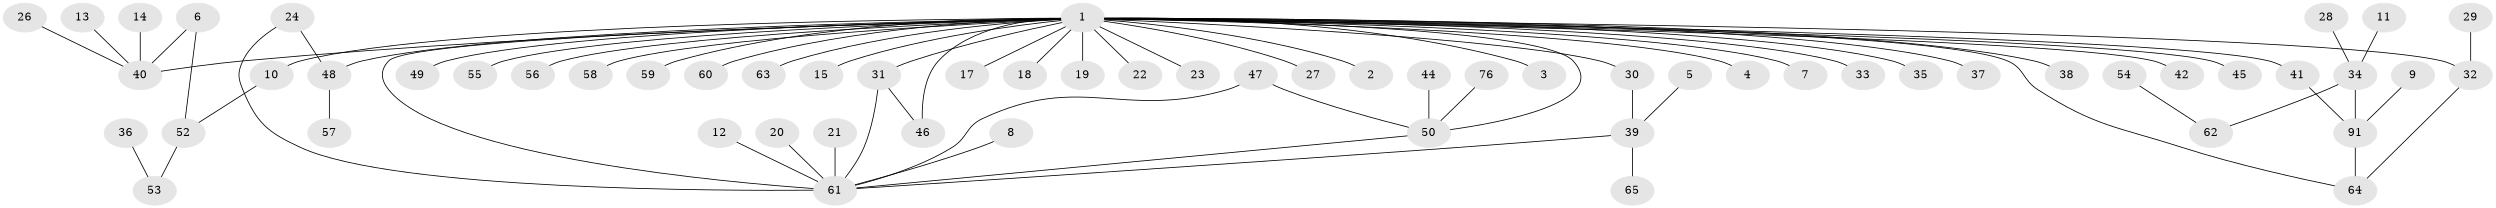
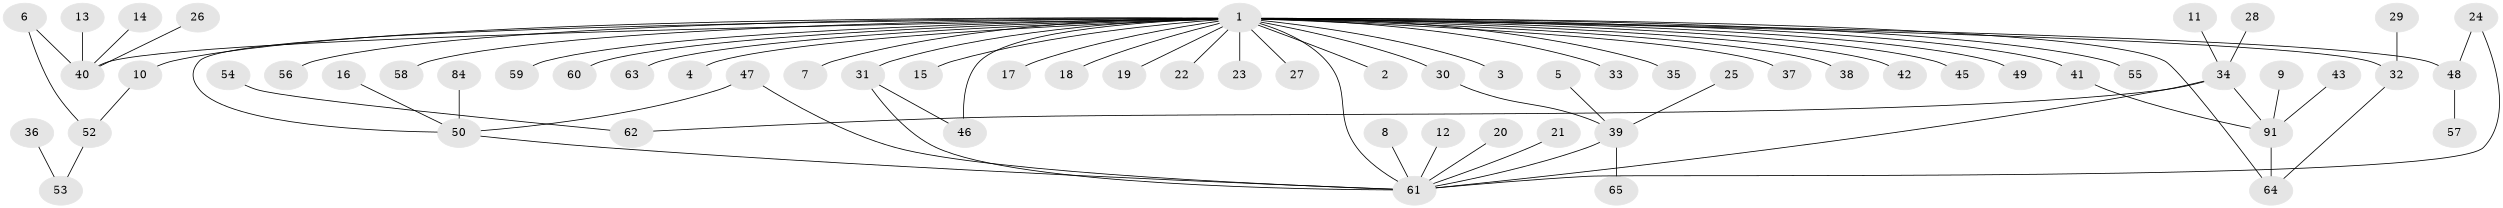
(1429, 75) -> (459, 75)
(1487, 75) -> (344, 75)
none -> (1732, 75)
none -> (2339, 75)
none -> (1821, 143)
